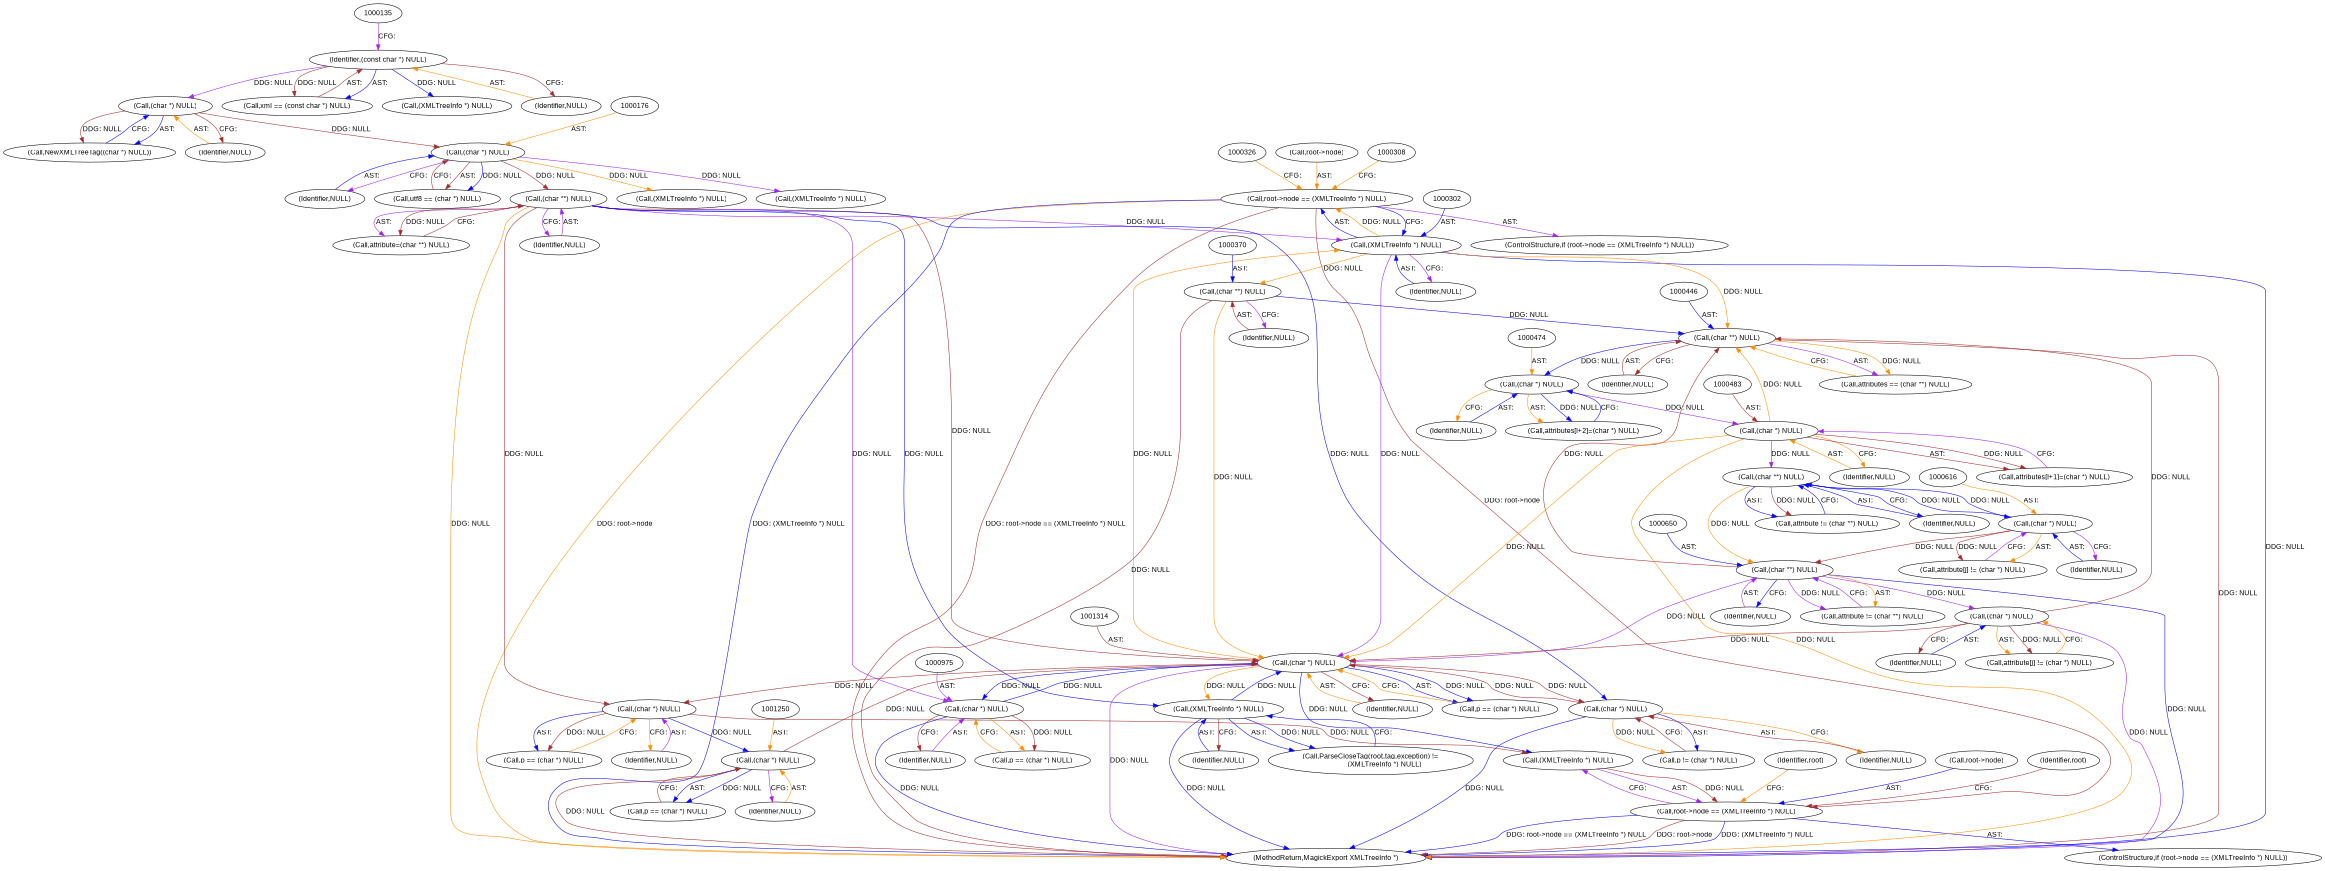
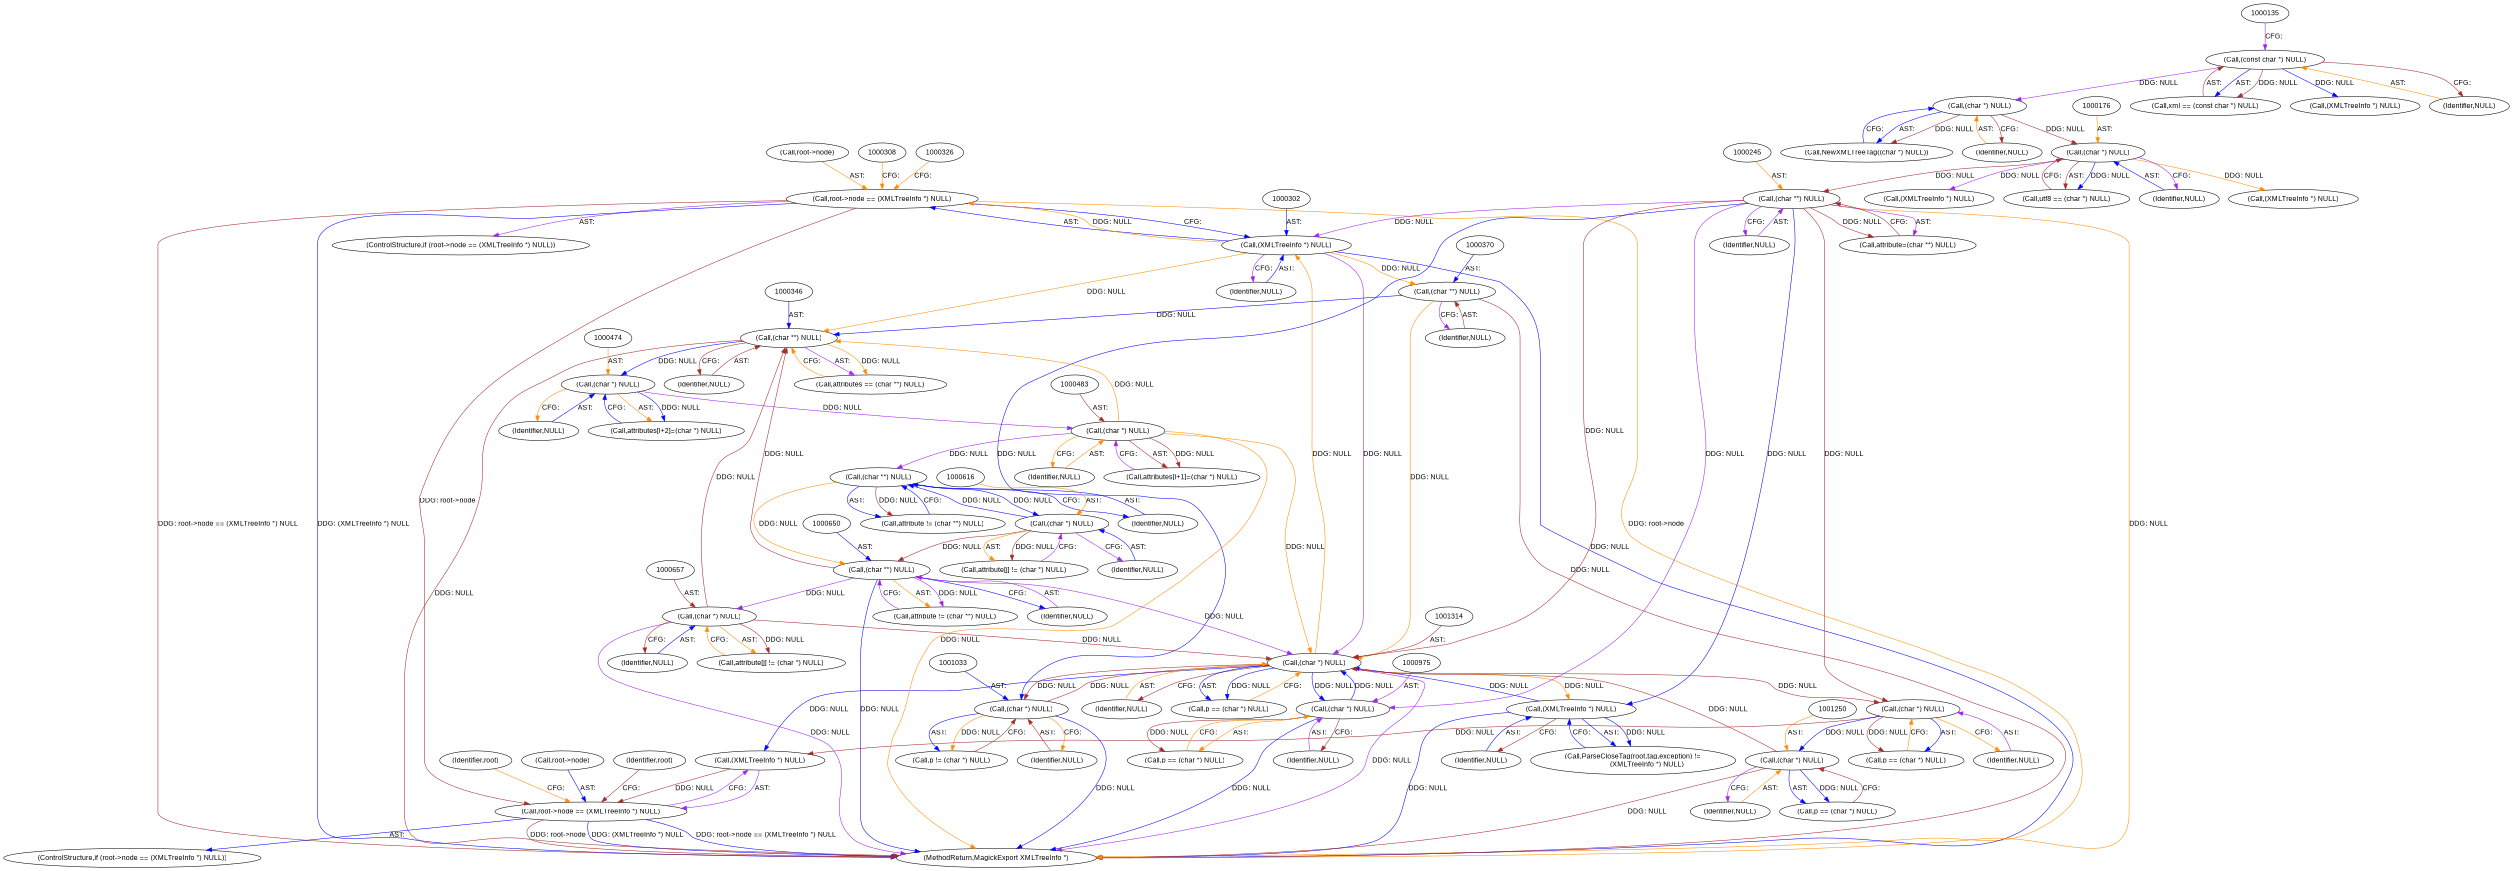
(378, 60) -> (2265, 60)
none -> (1747, 153)
(1684, 292) -> (789, 292)
none -> (670, 570)
none -> (953, 663)
